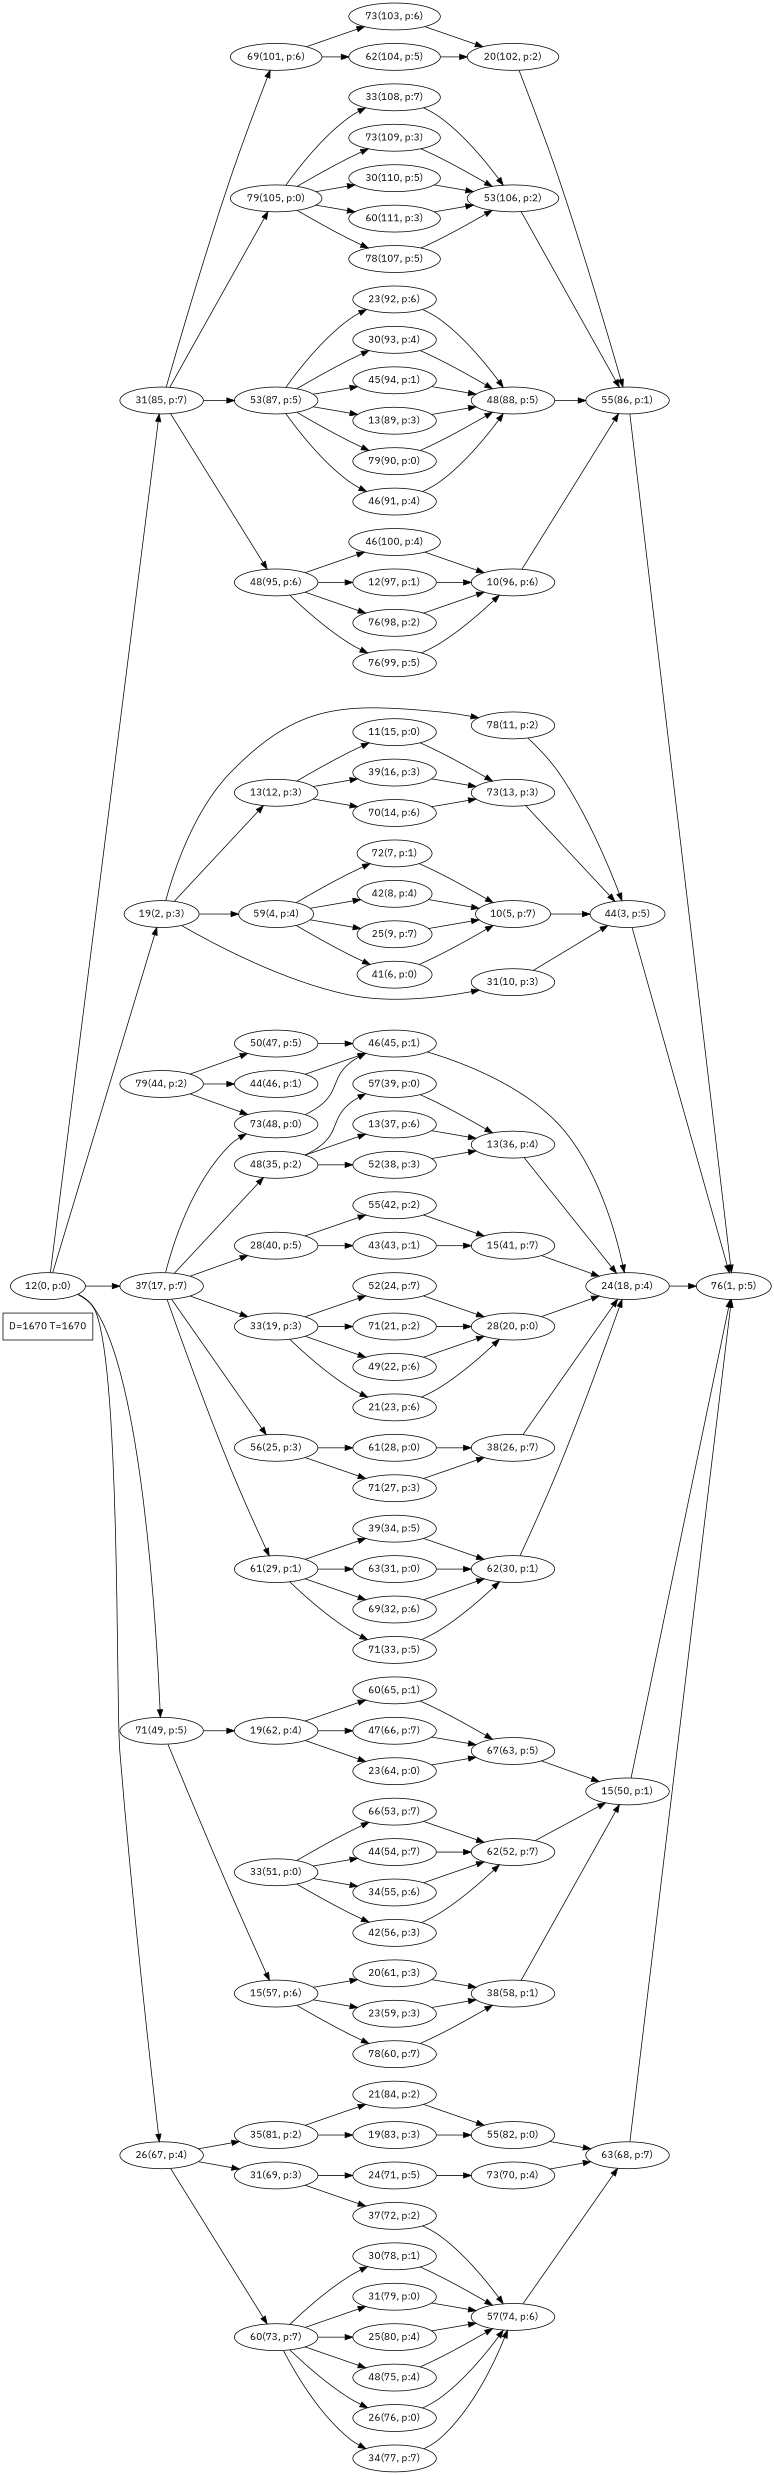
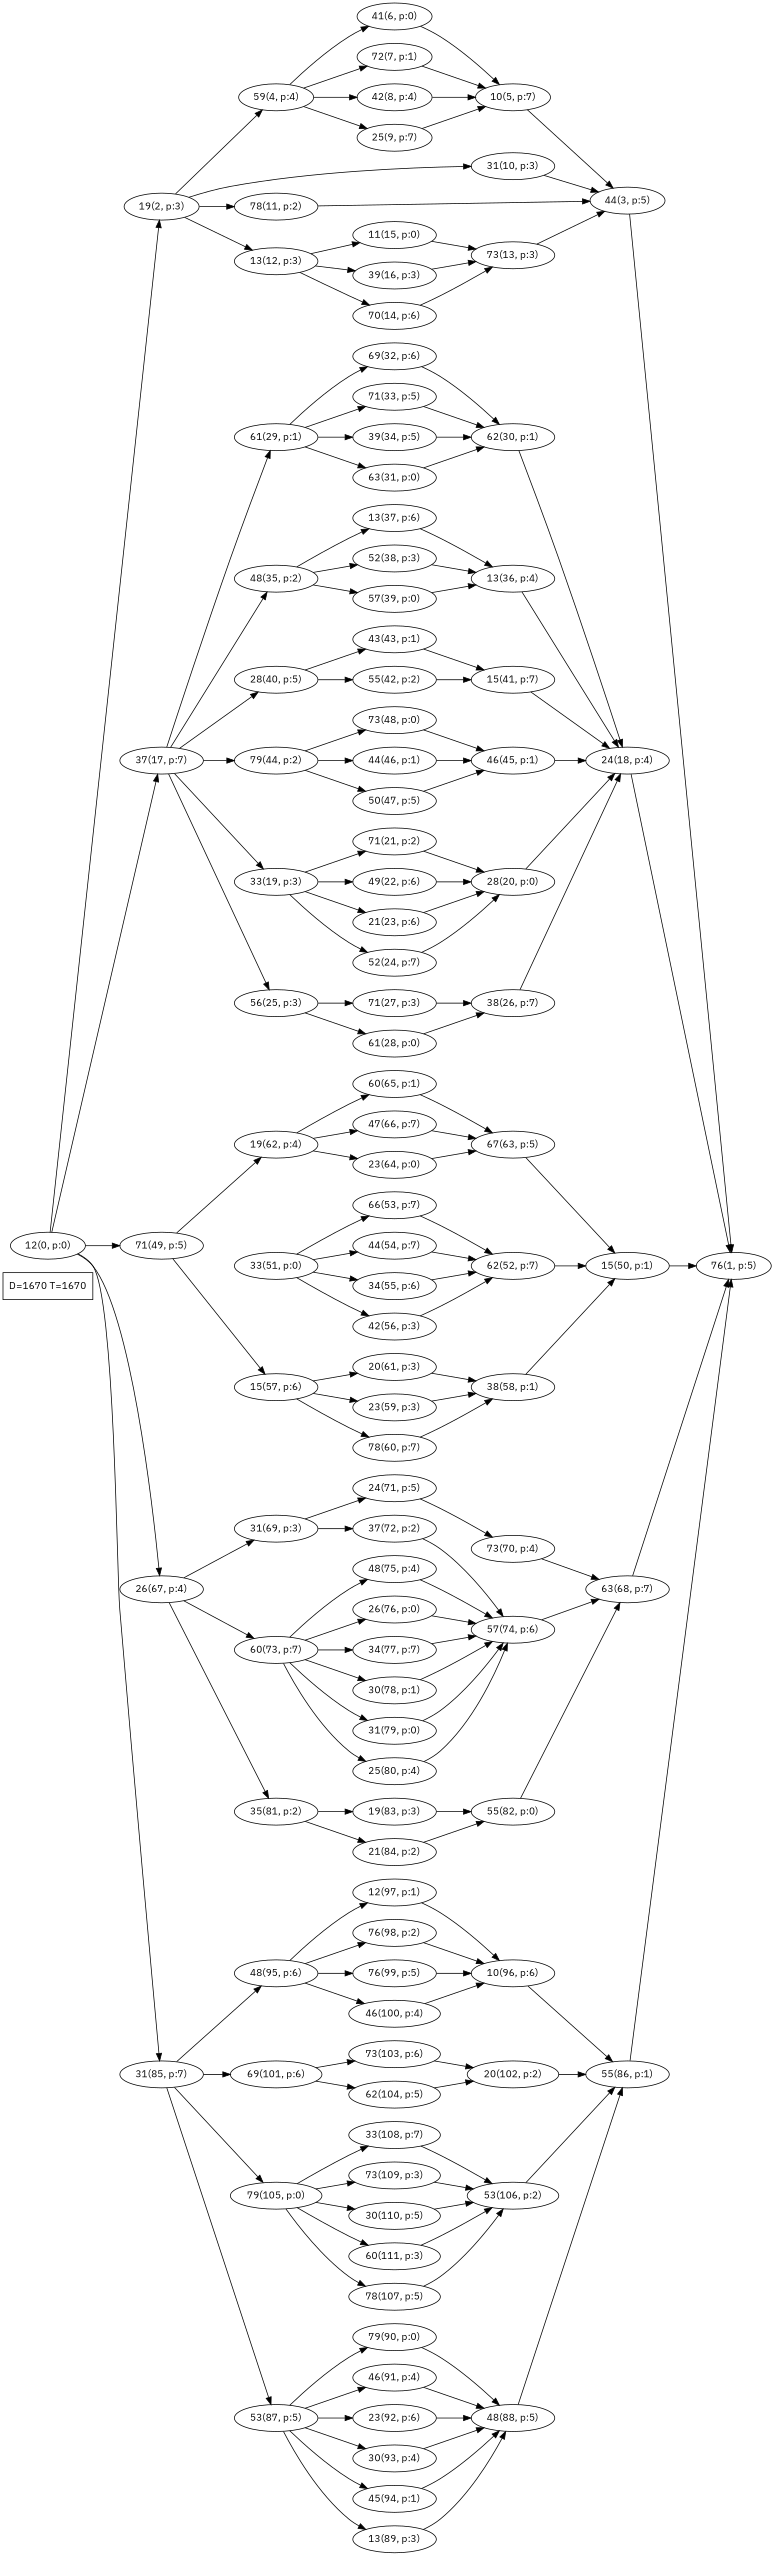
(193, 1199) -> (215, 761)
